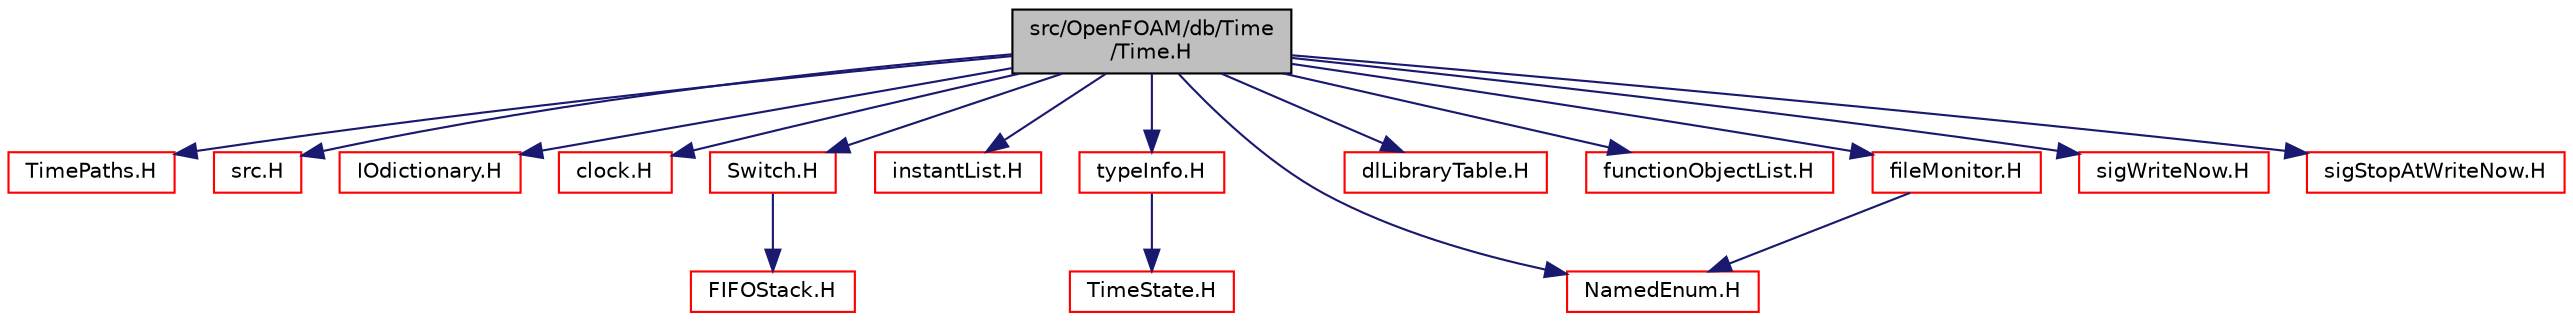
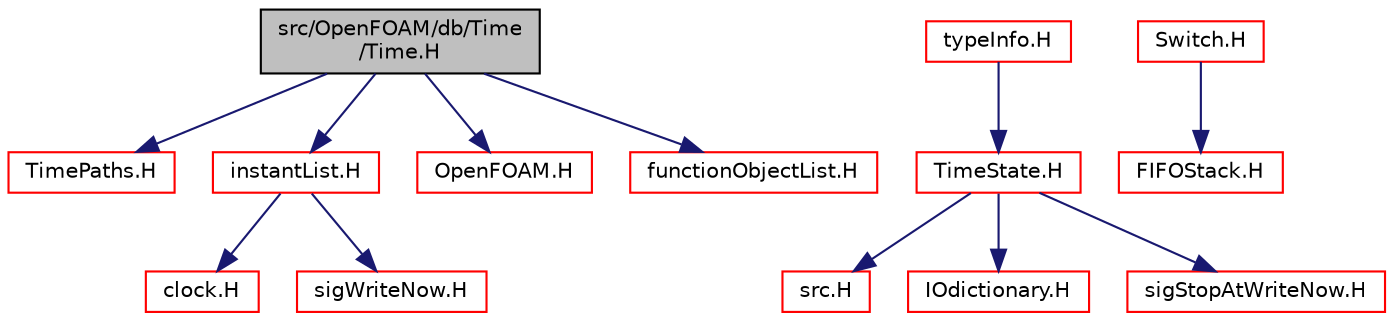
(666, 93) -> (921, 226)
(1789, 100) -> (1117, 228)
(1152, 102) -> none
(1713, 106) -> (337, 224)
(777, 109) -> (999, 221)
(955, 109) -> none
(856, 111) -> (256, 224)
(1446, 172) -> none
(1957, 172) -> none
(1663, 292) -> (505, 172)
